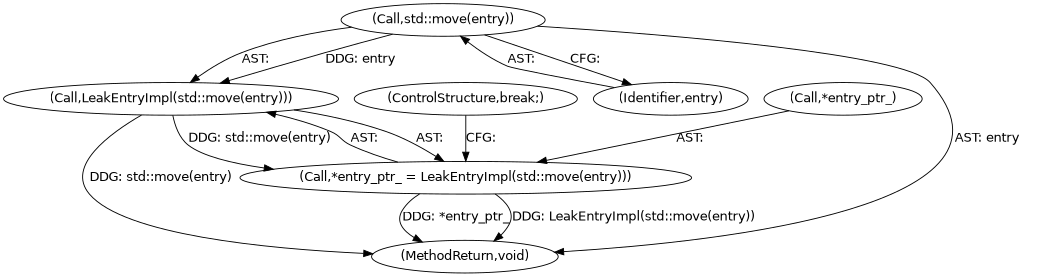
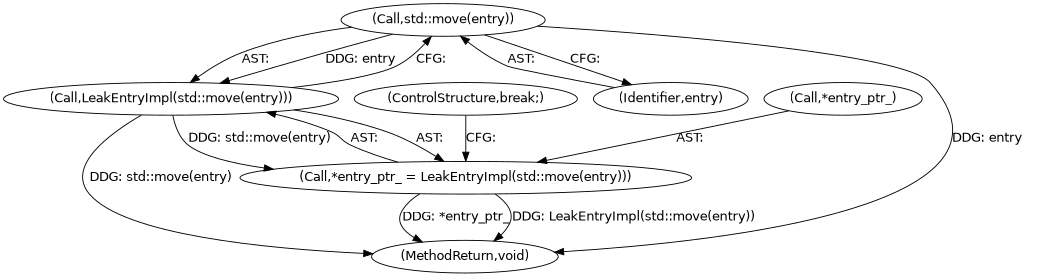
none -> (363, 76)
(987, 138) -> (987, 138)
